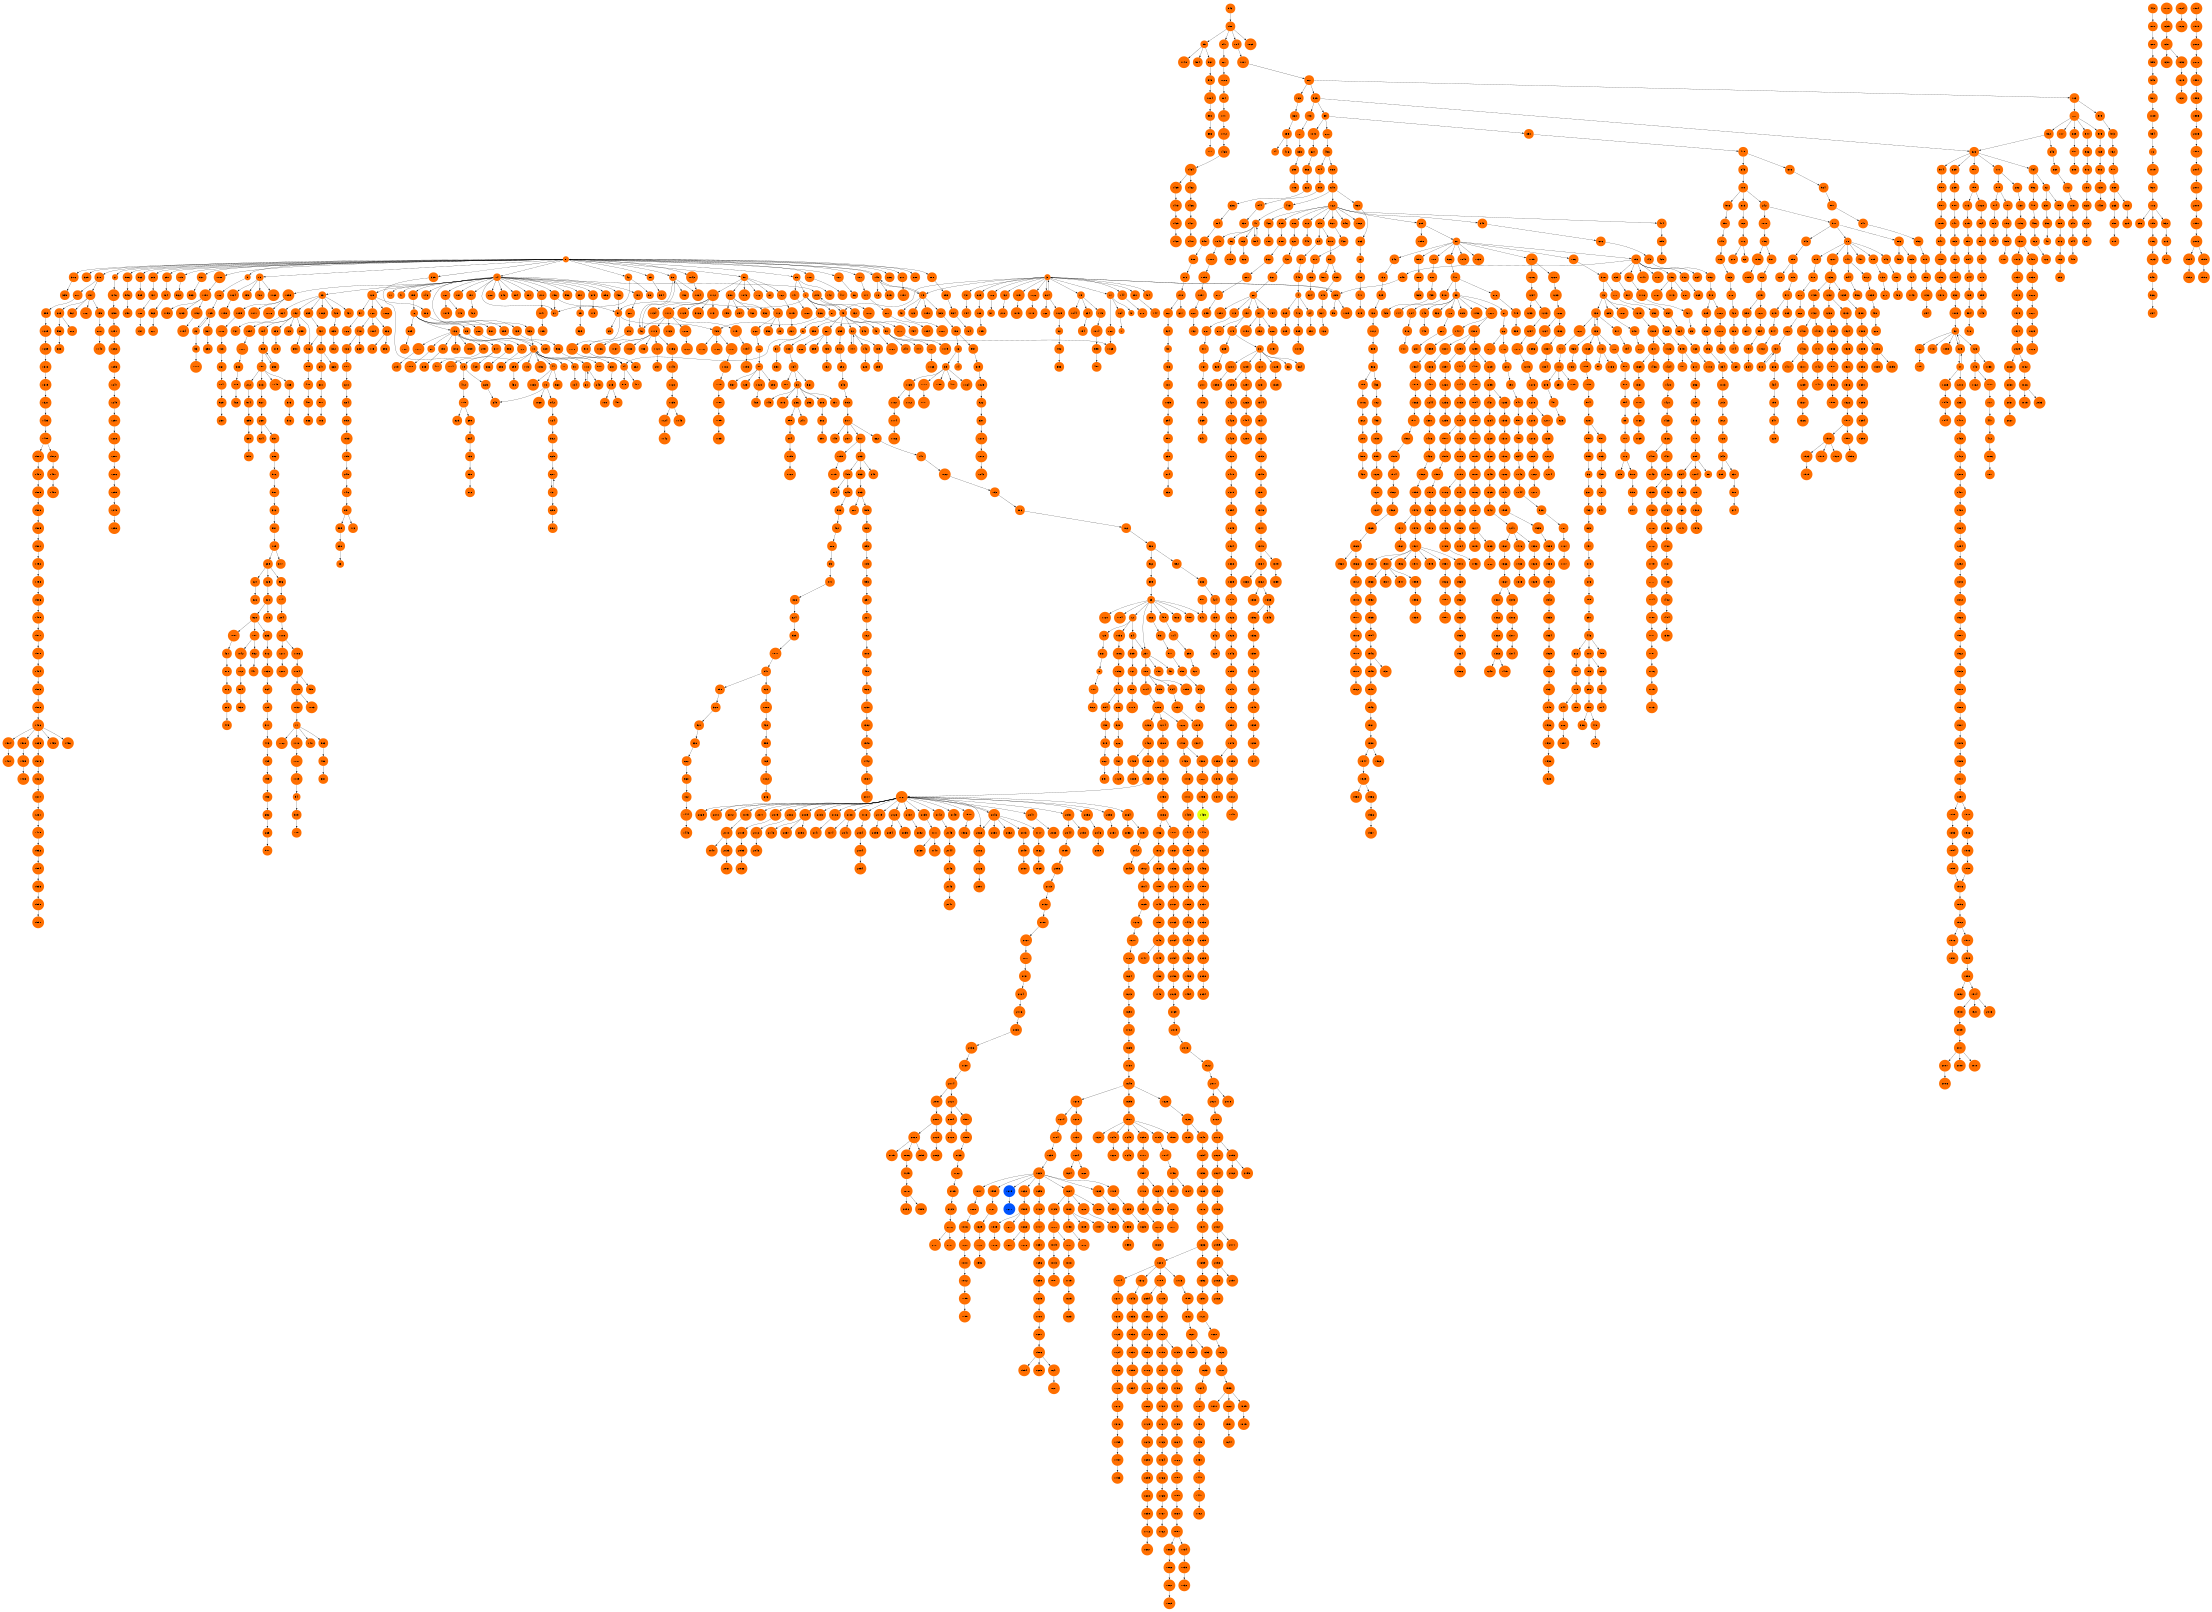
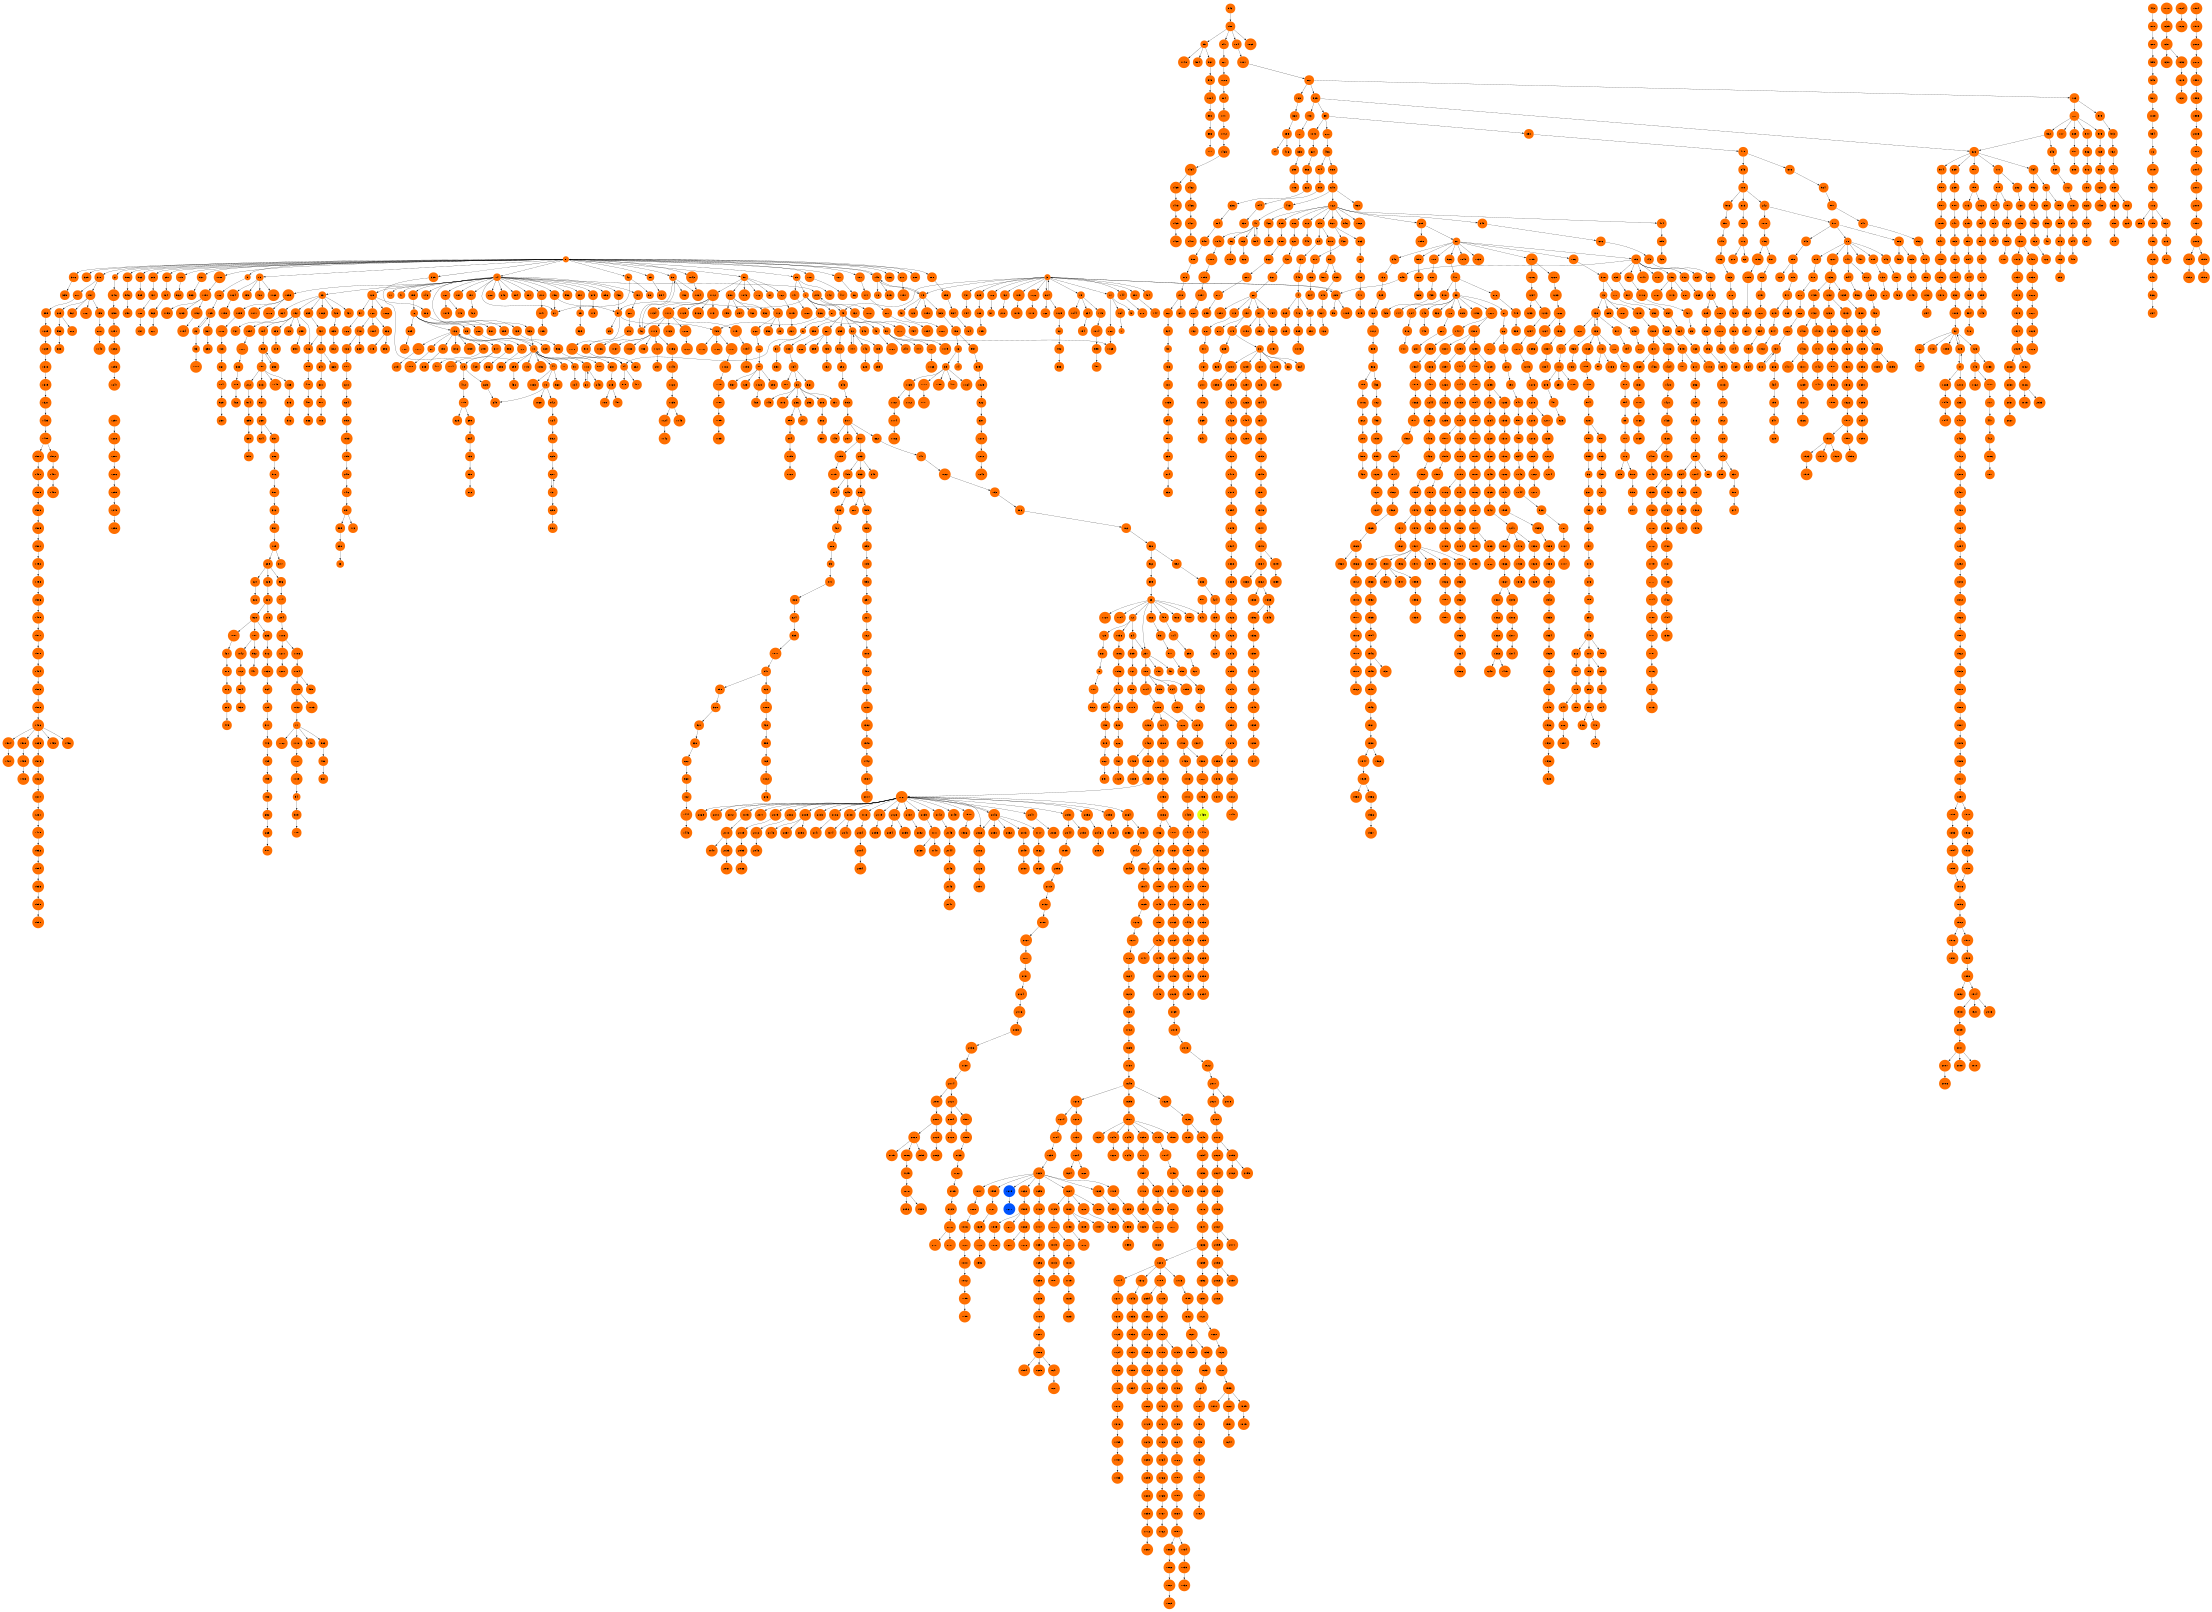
(1368, 222) -> (1345, 233)
(1754, 303) -> (1748, 295)
(114, 403) -> none
